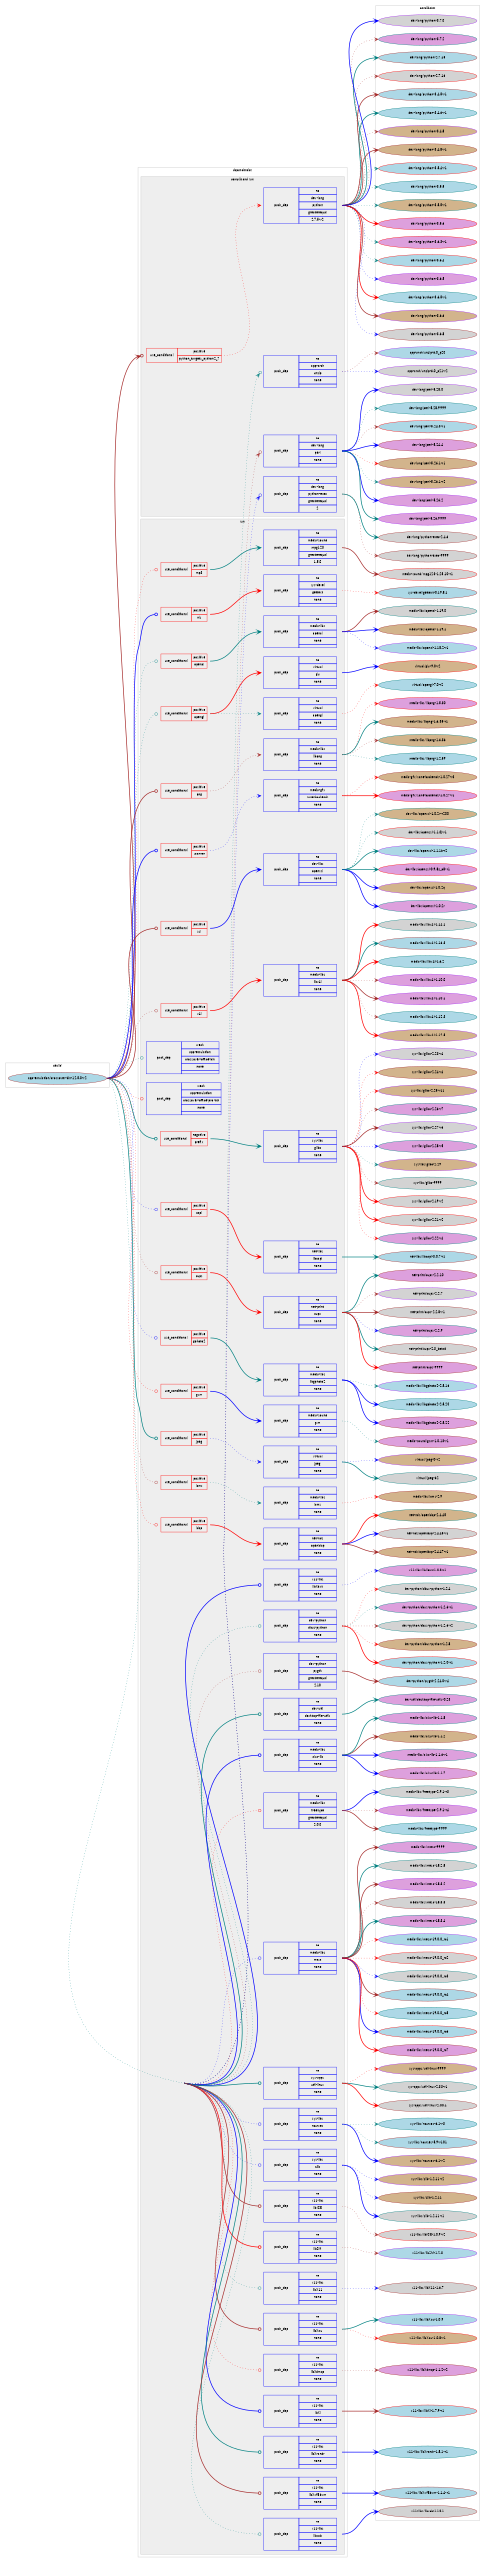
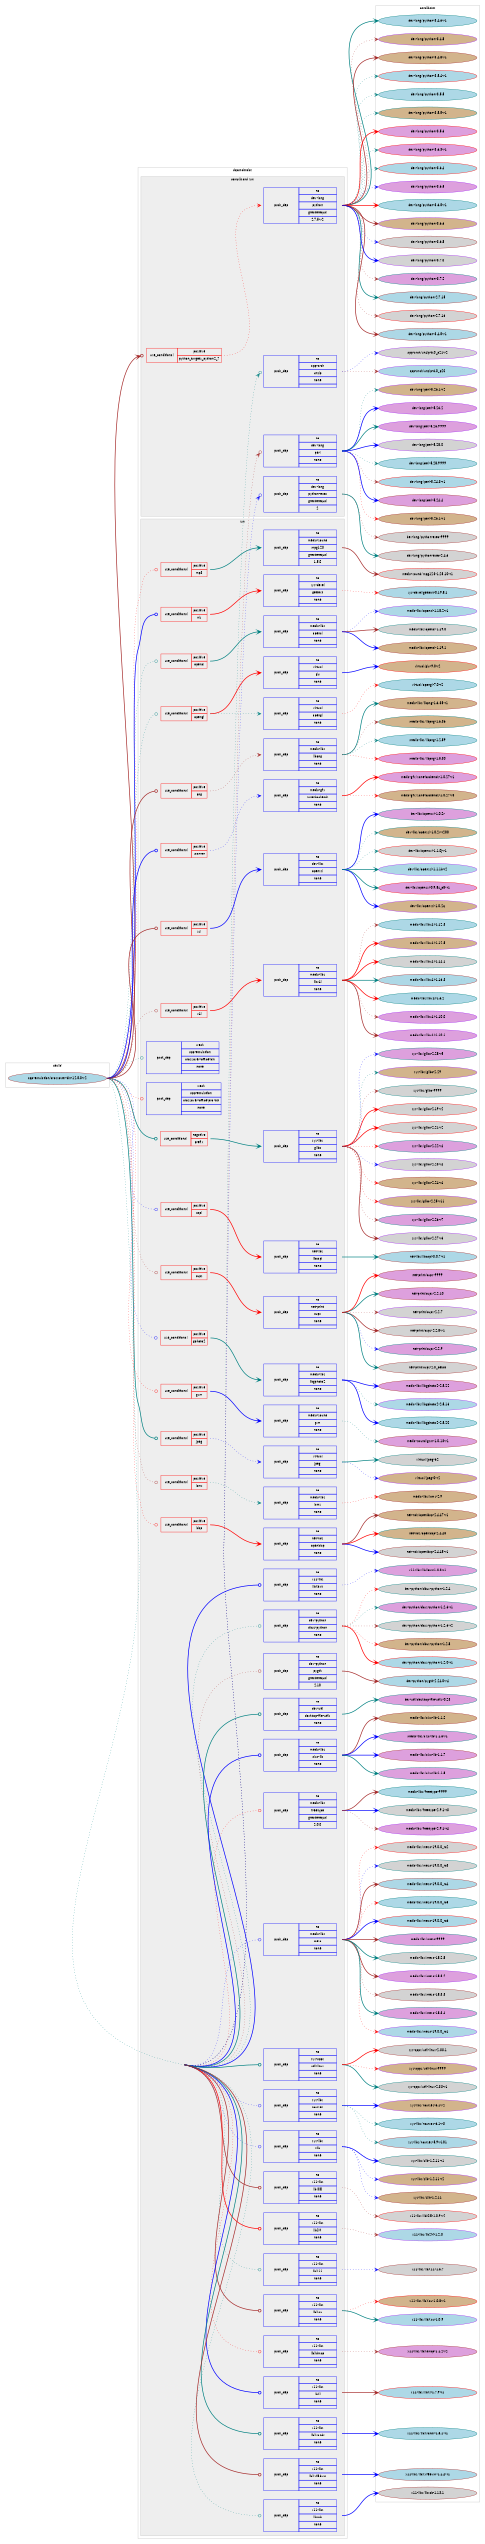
(428, 2050) -> none
